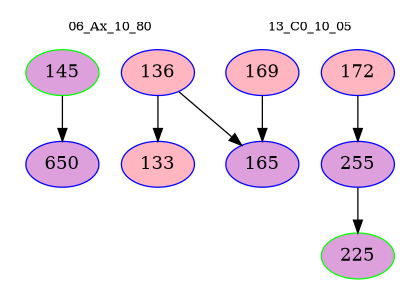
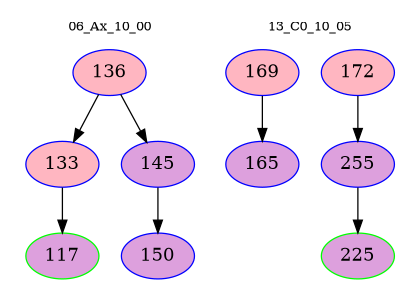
(110, 27) -> (110, 27)
(62, 73) -> (158, 164)
(196, 107) -> (131, 113)
(62, 164) -> (158, 256)
none -> (62, 256)
